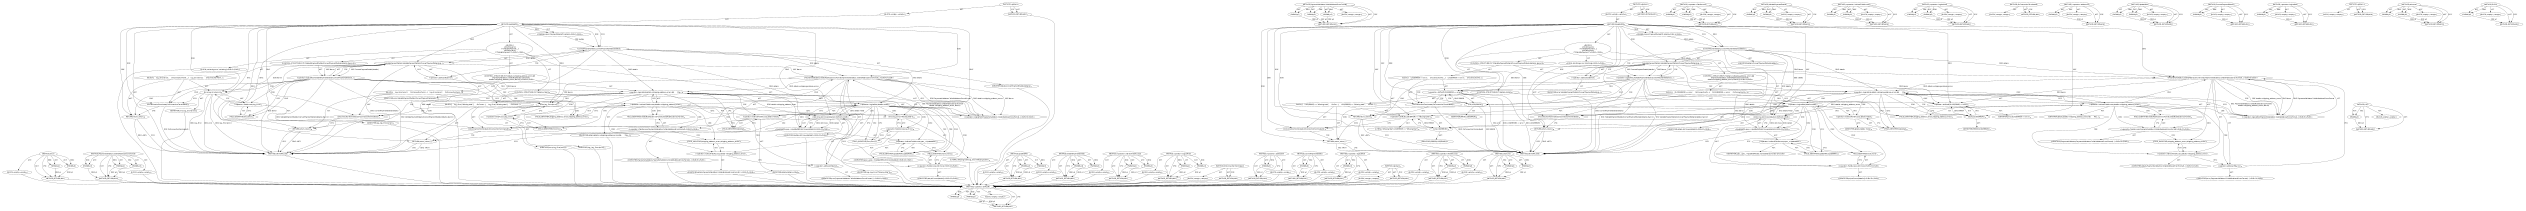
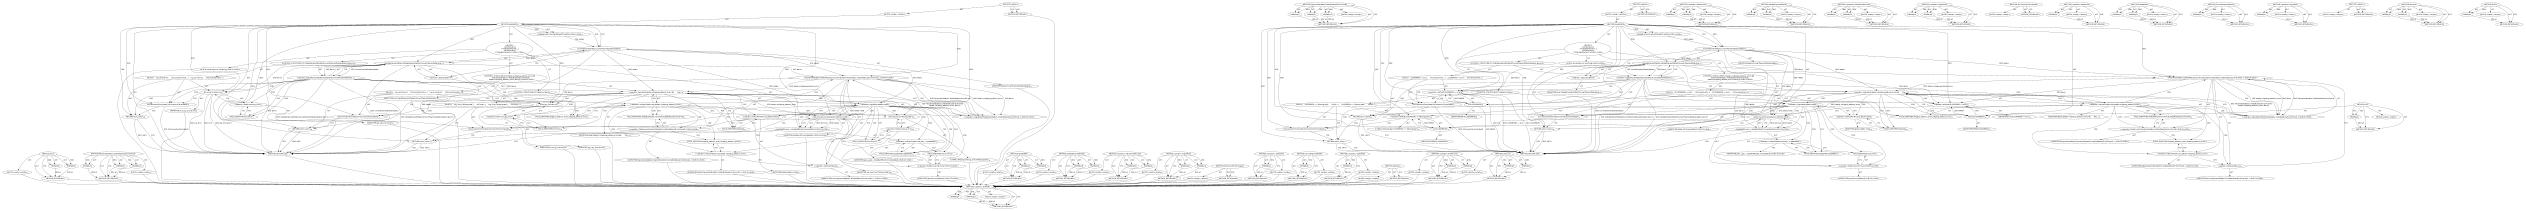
(1966, 110) -> (2171, 113)
